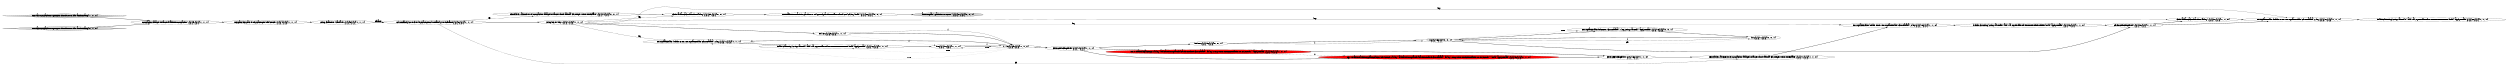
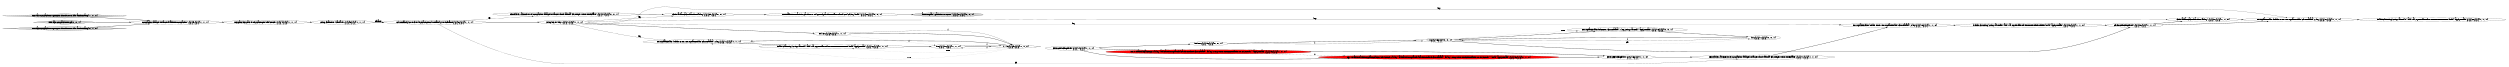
none -> (65, 22)
(1040, 47) -> none
(987, 48) -> (987, 48)
